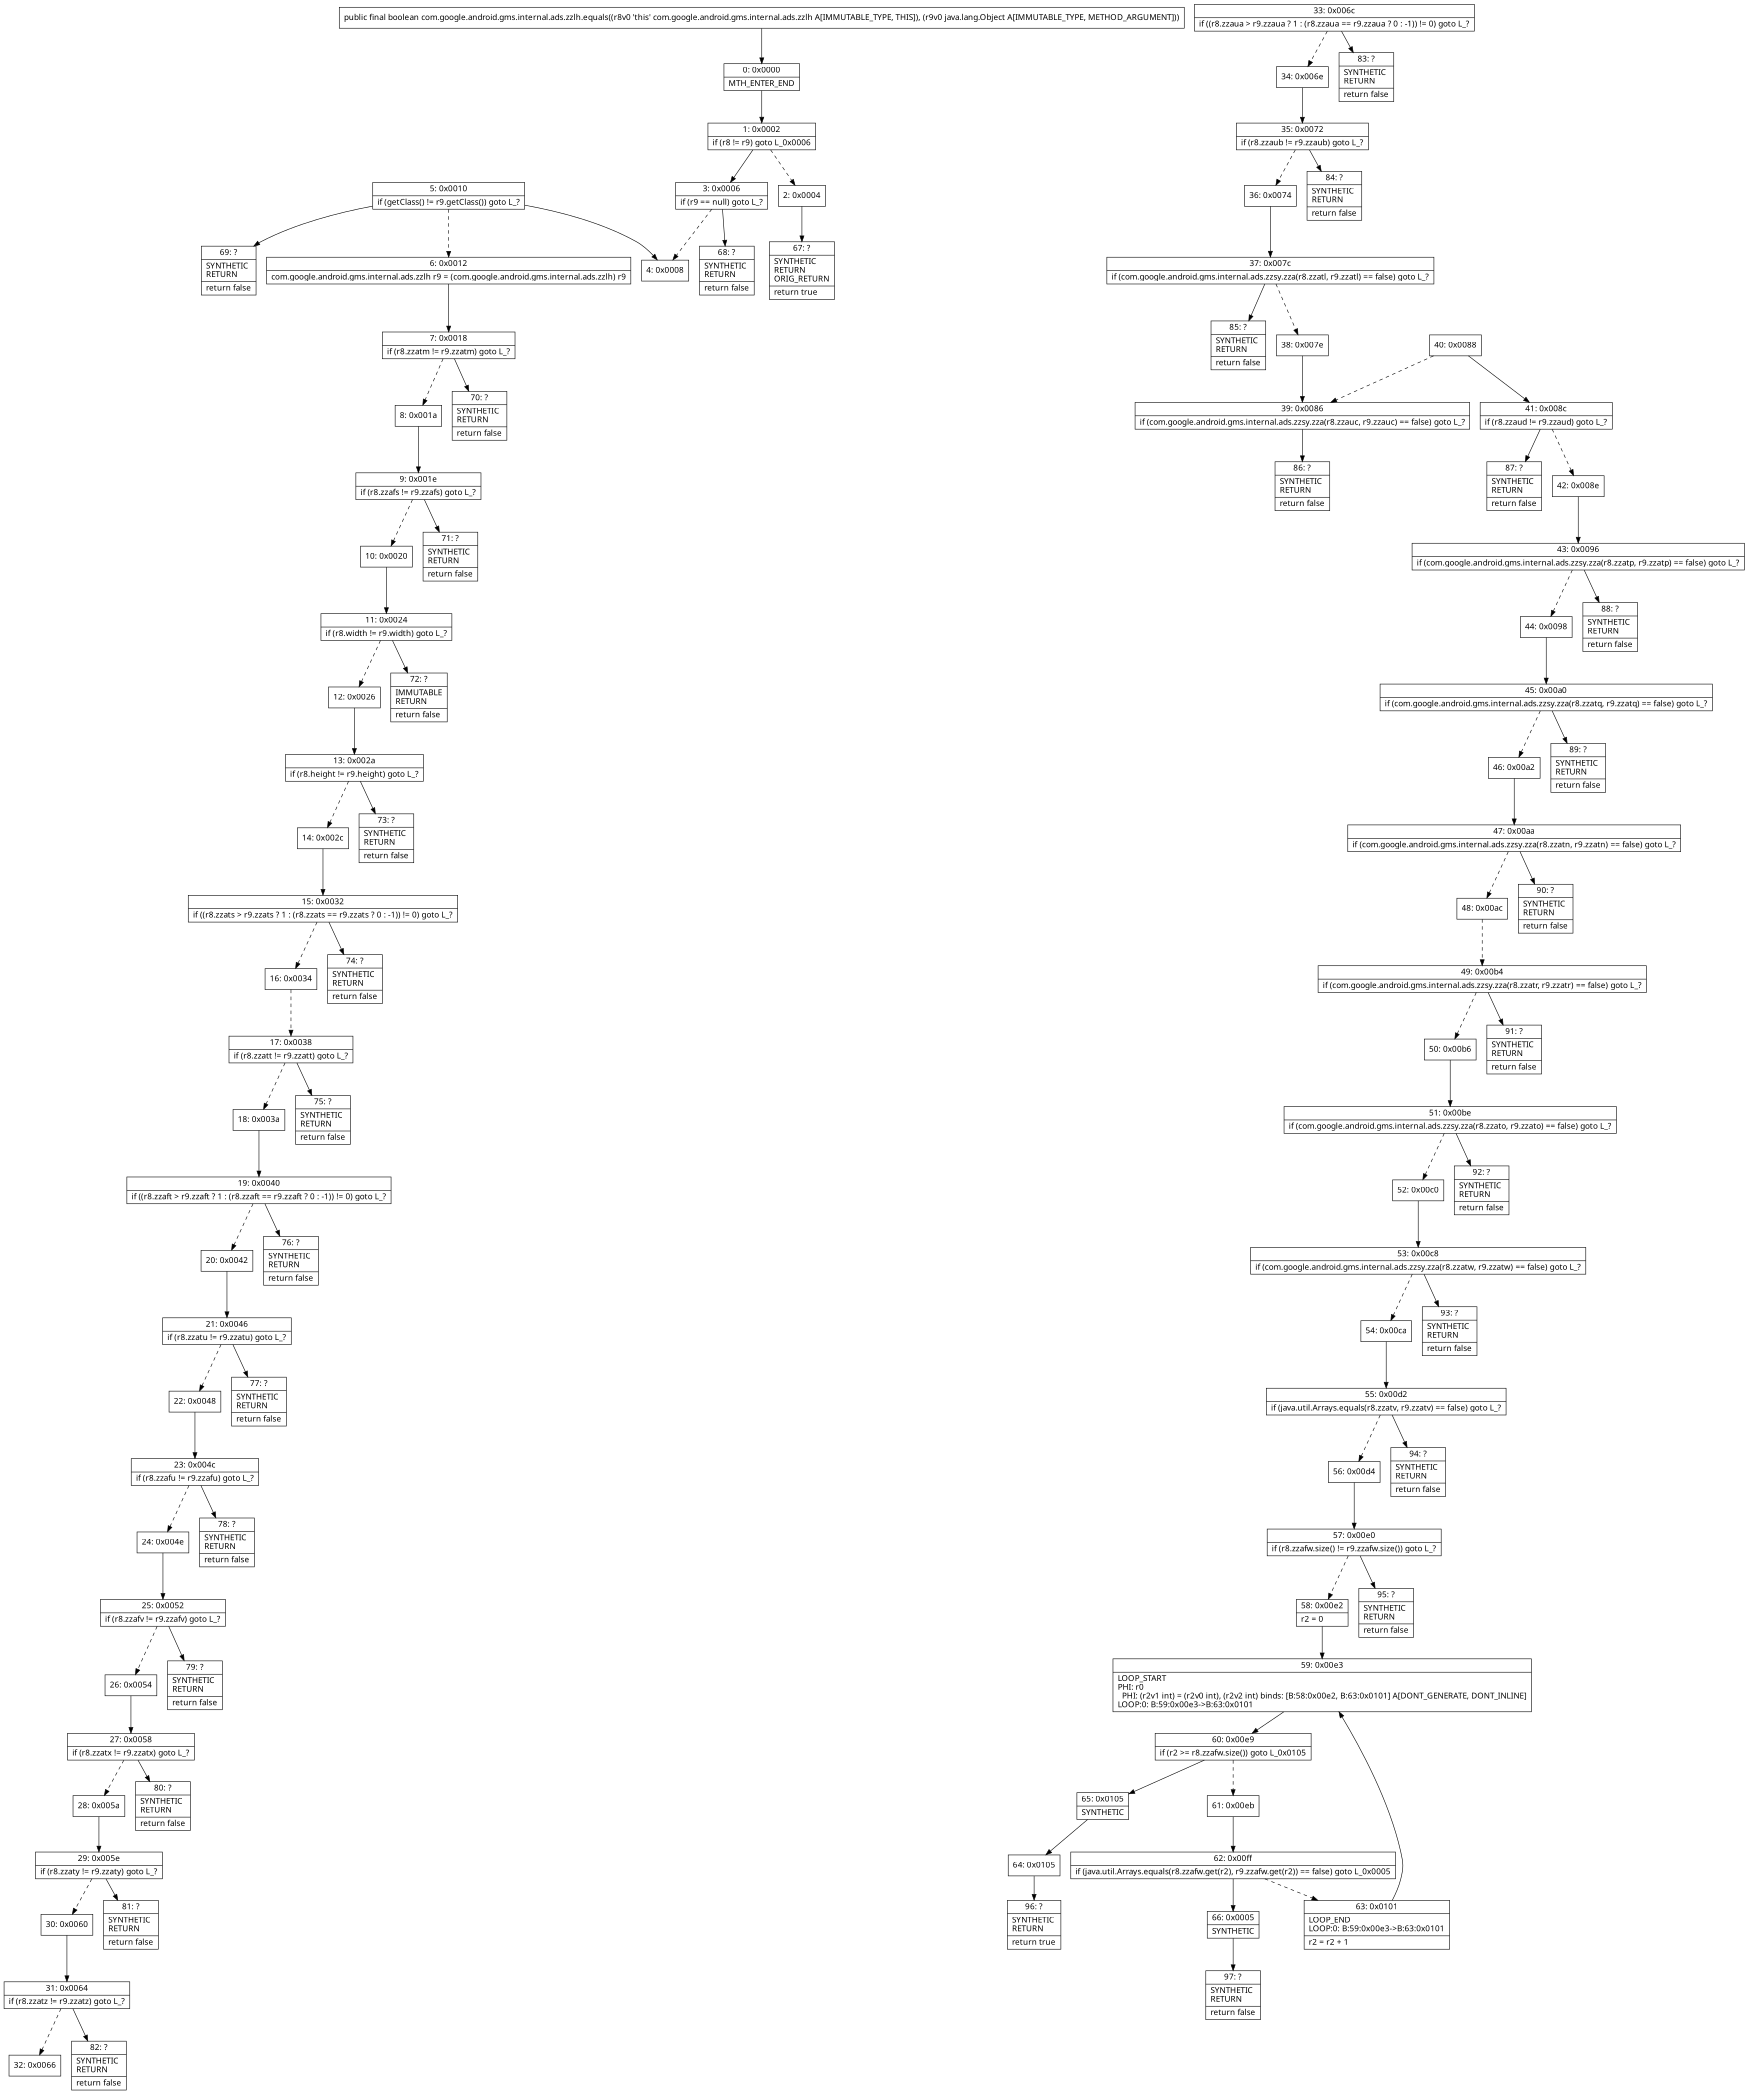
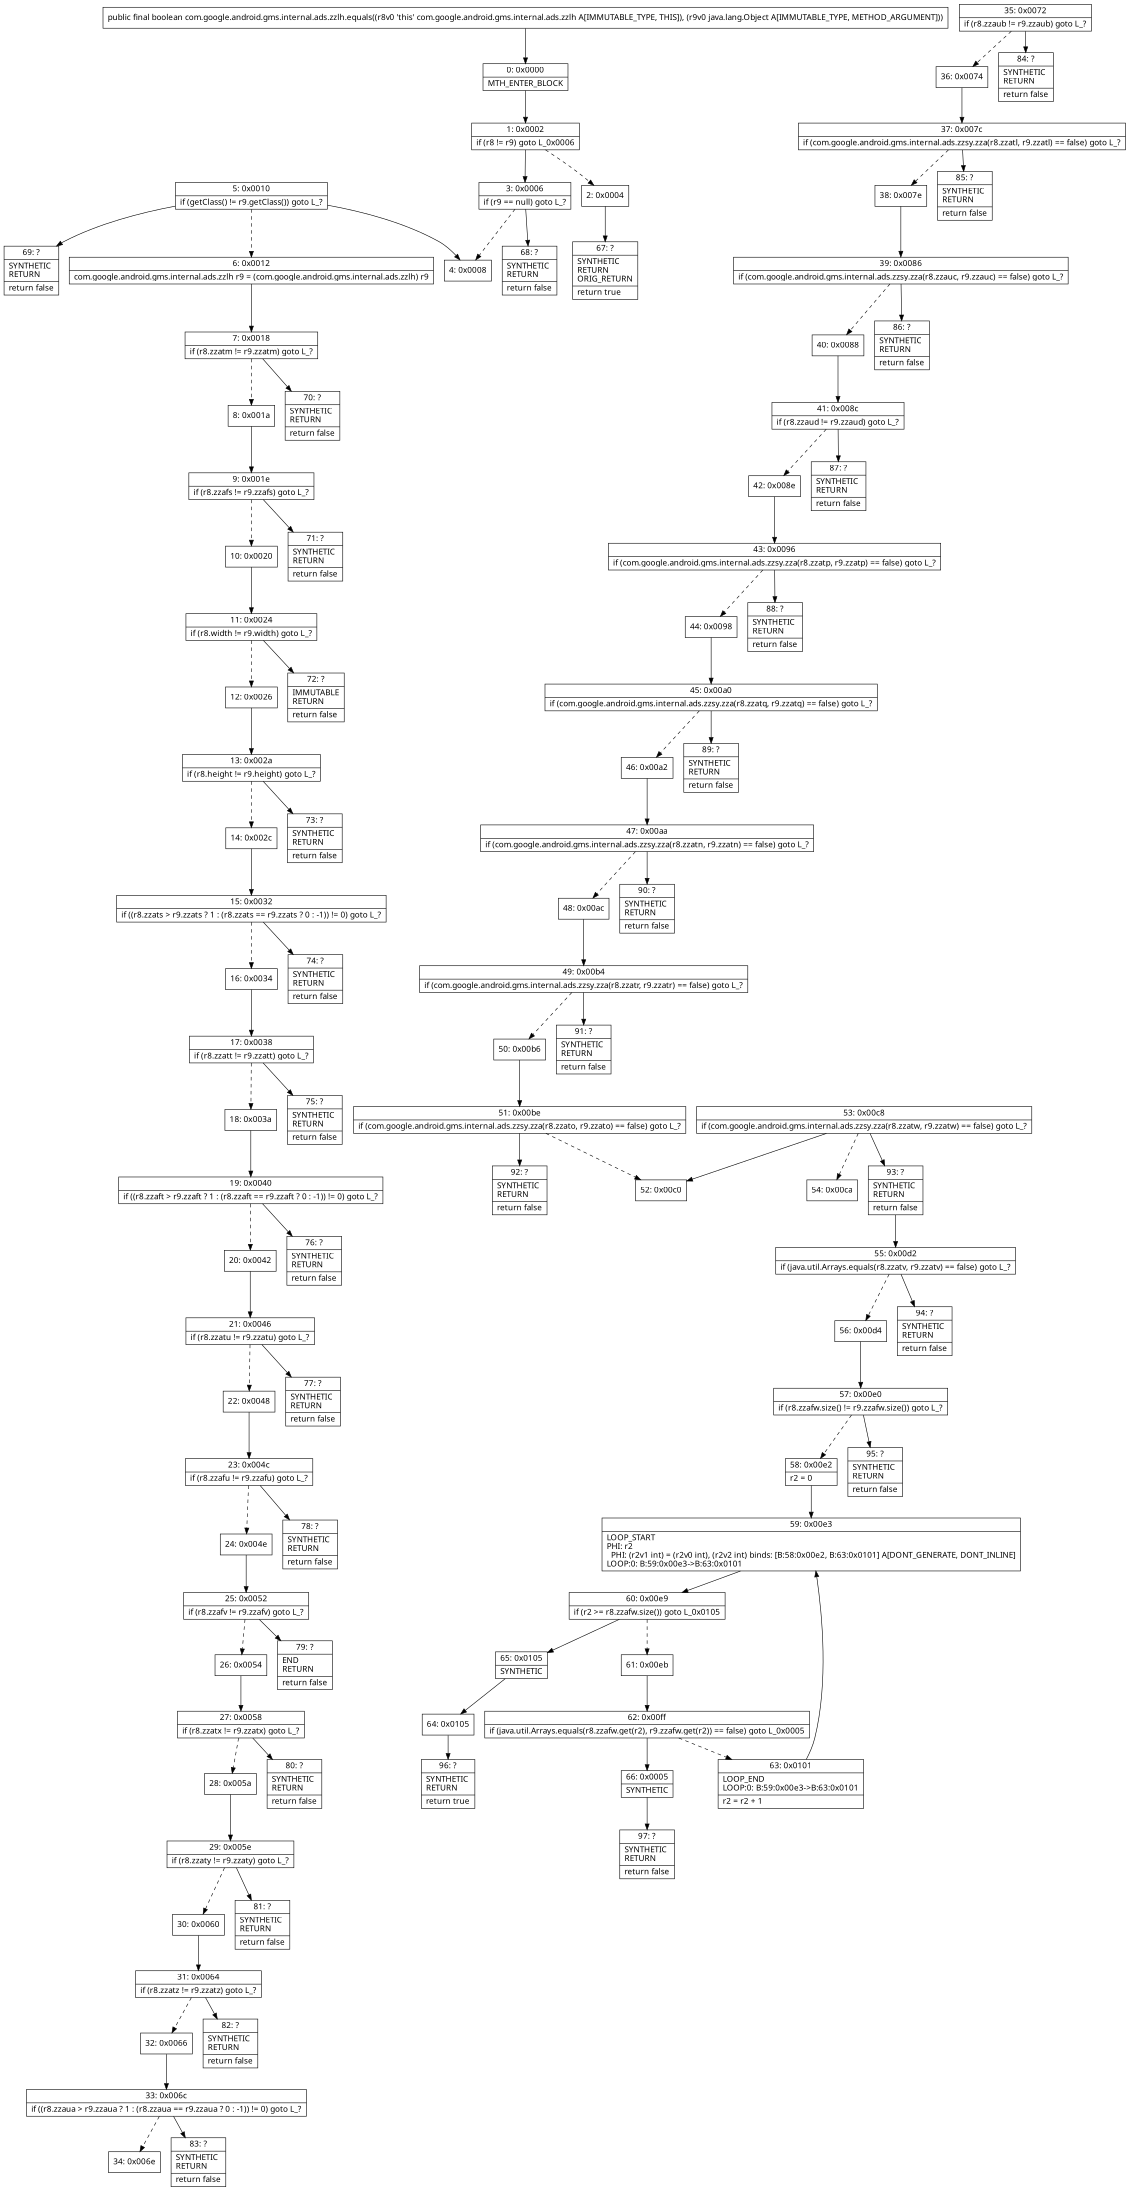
(762, 84) -> (525, 84)
(1302, 102) -> none
(1385, 378) -> (870, 307)
(1482, 939) -> (584, 939)
(291, 1010) -> (251, 1010)
(1418, 1221) -> (759, 1156)
(1386, 1362) -> (896, 1228)
(193, 1681) -> (291, 1661)
(1132, 1687) -> (621, 1547)
none -> (166, 2069)
